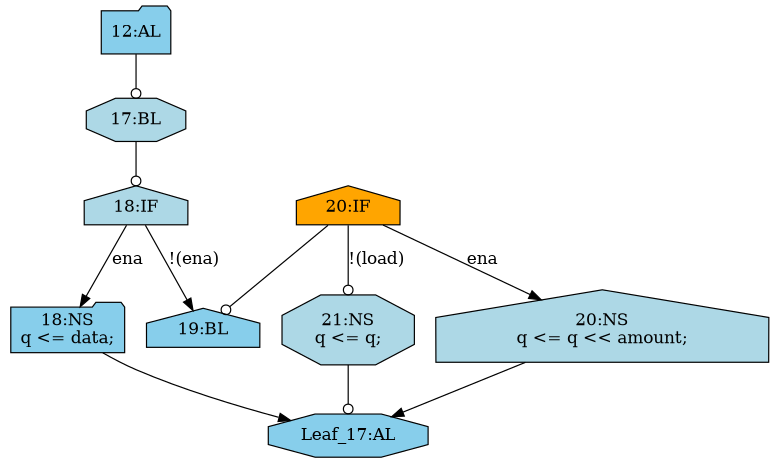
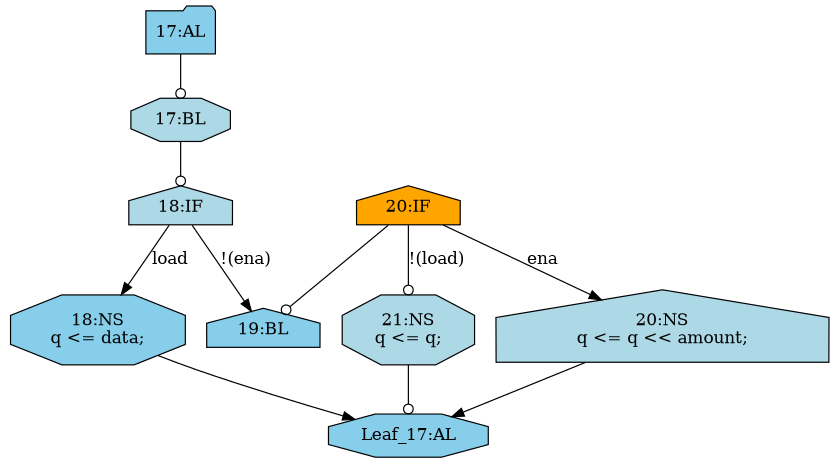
(136, 32) -> (181, 32)
(128, 259) -> (170, 259)
(68, 330) -> (98, 330)
